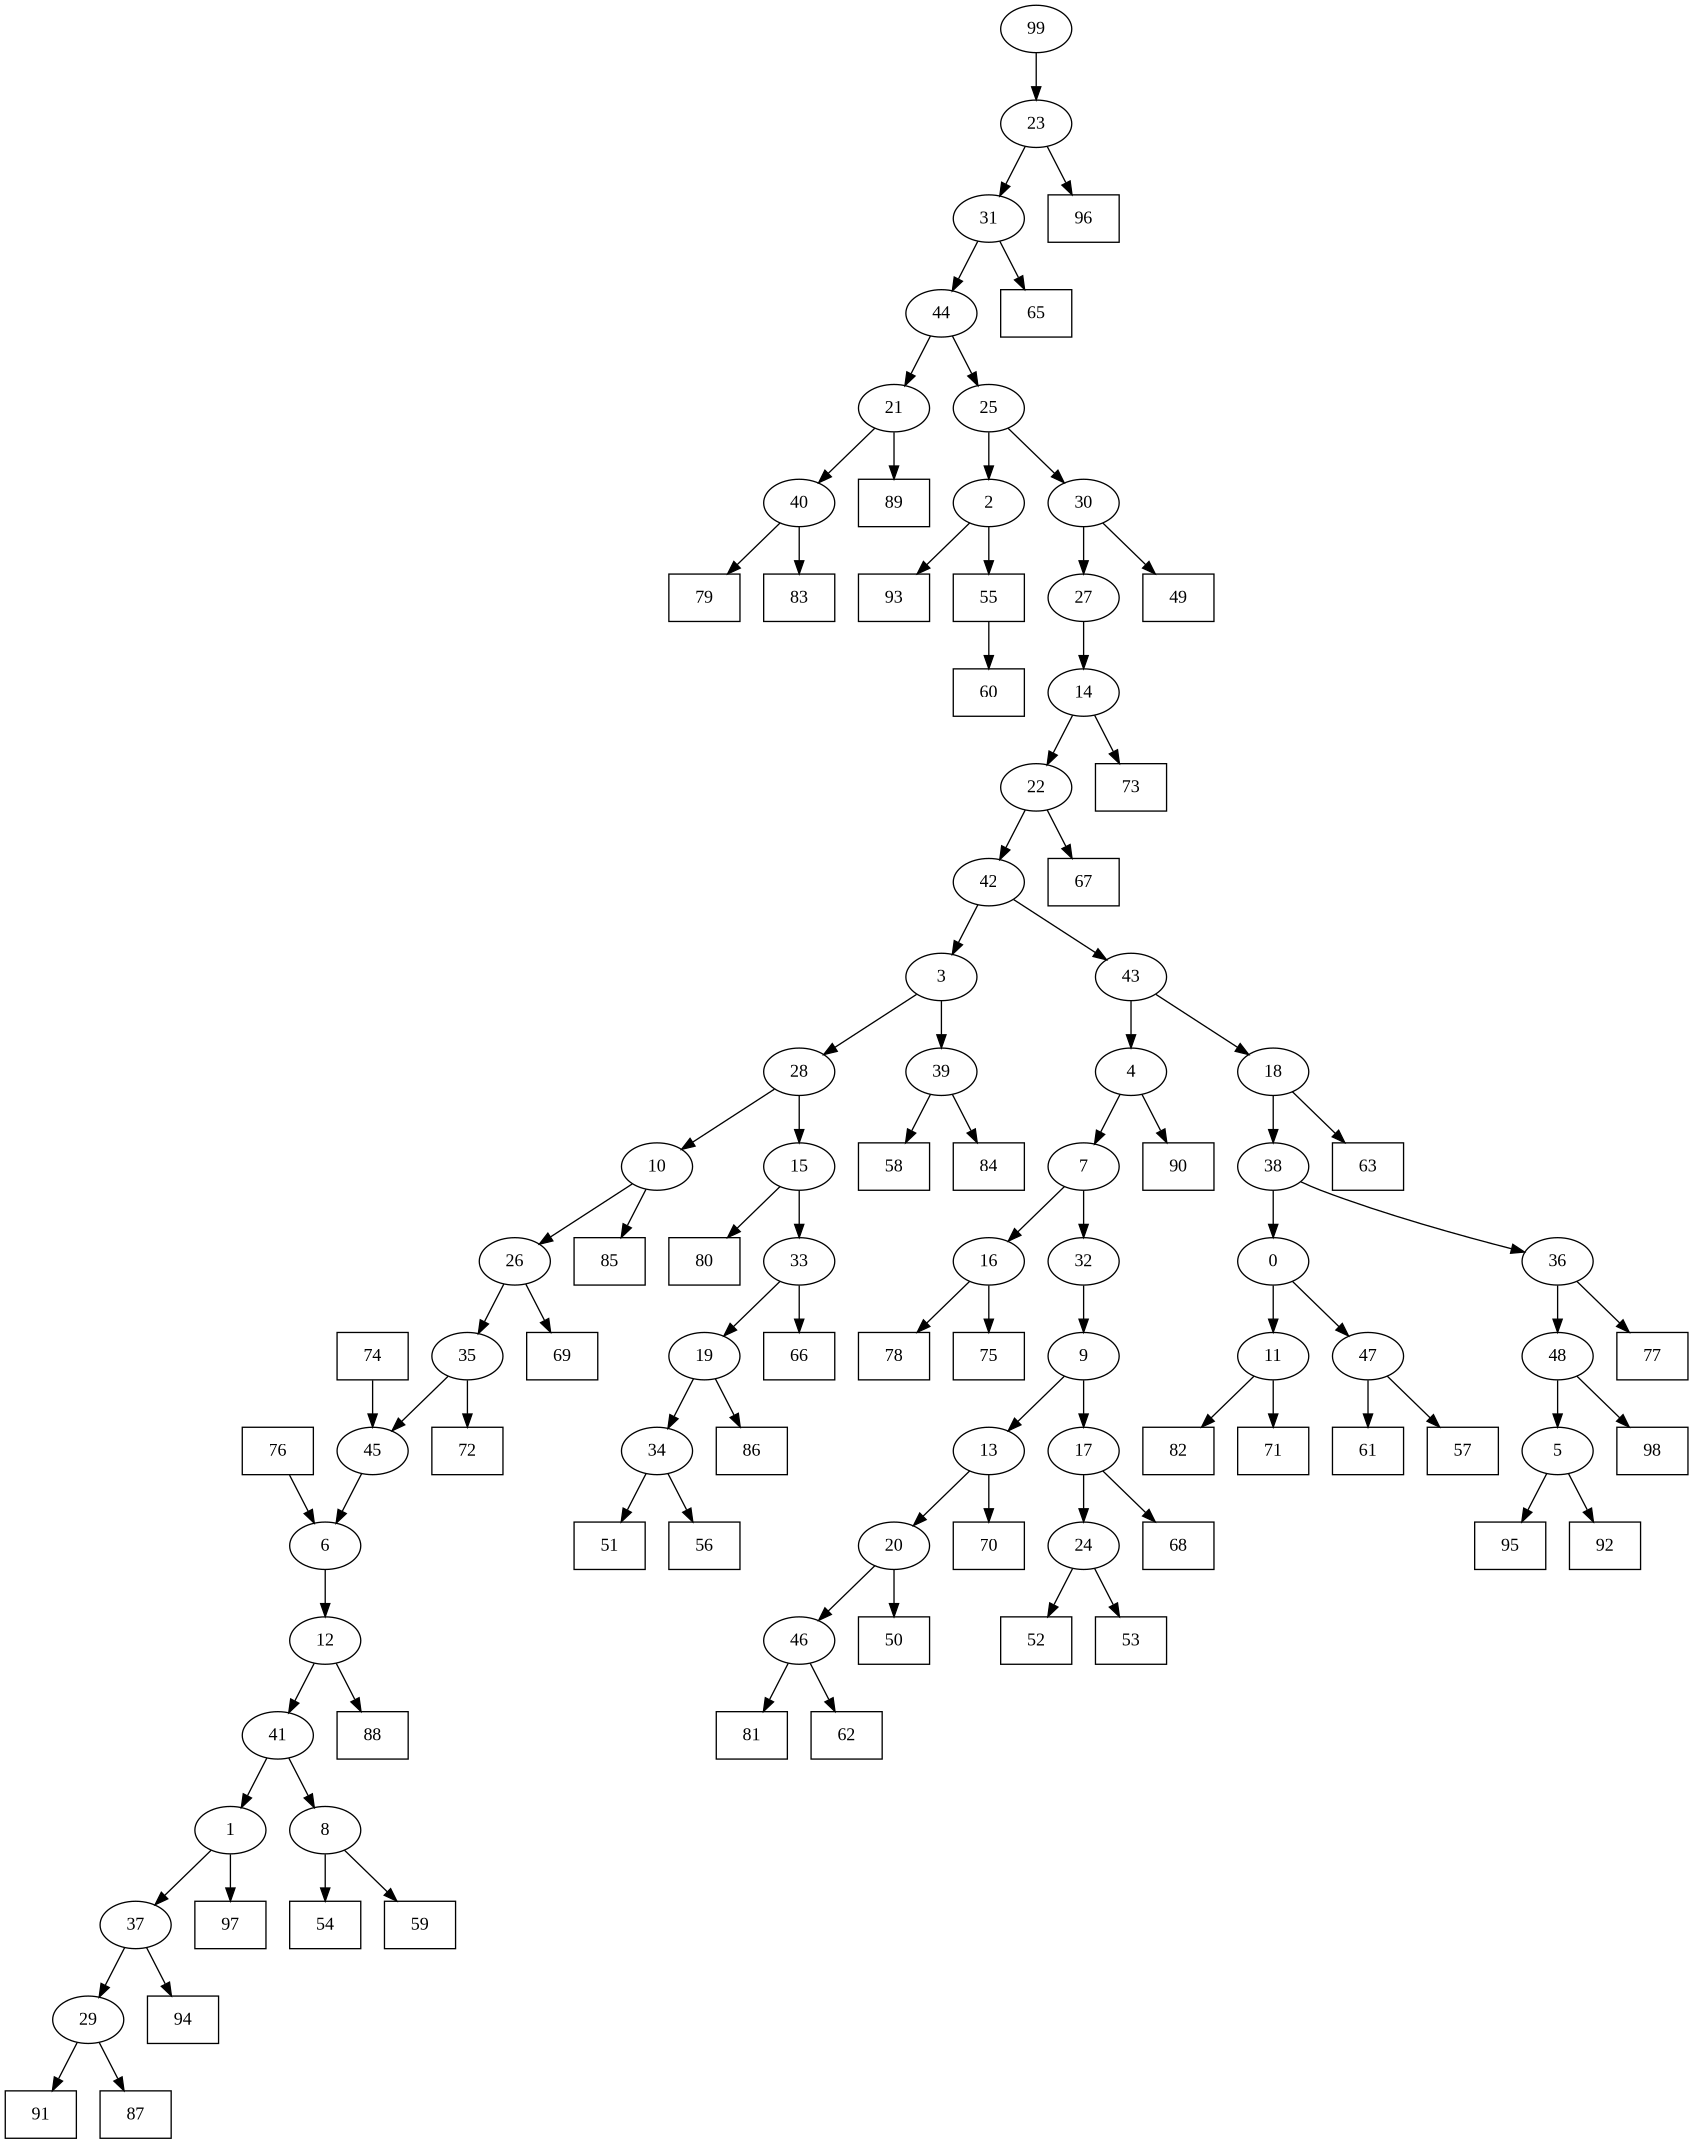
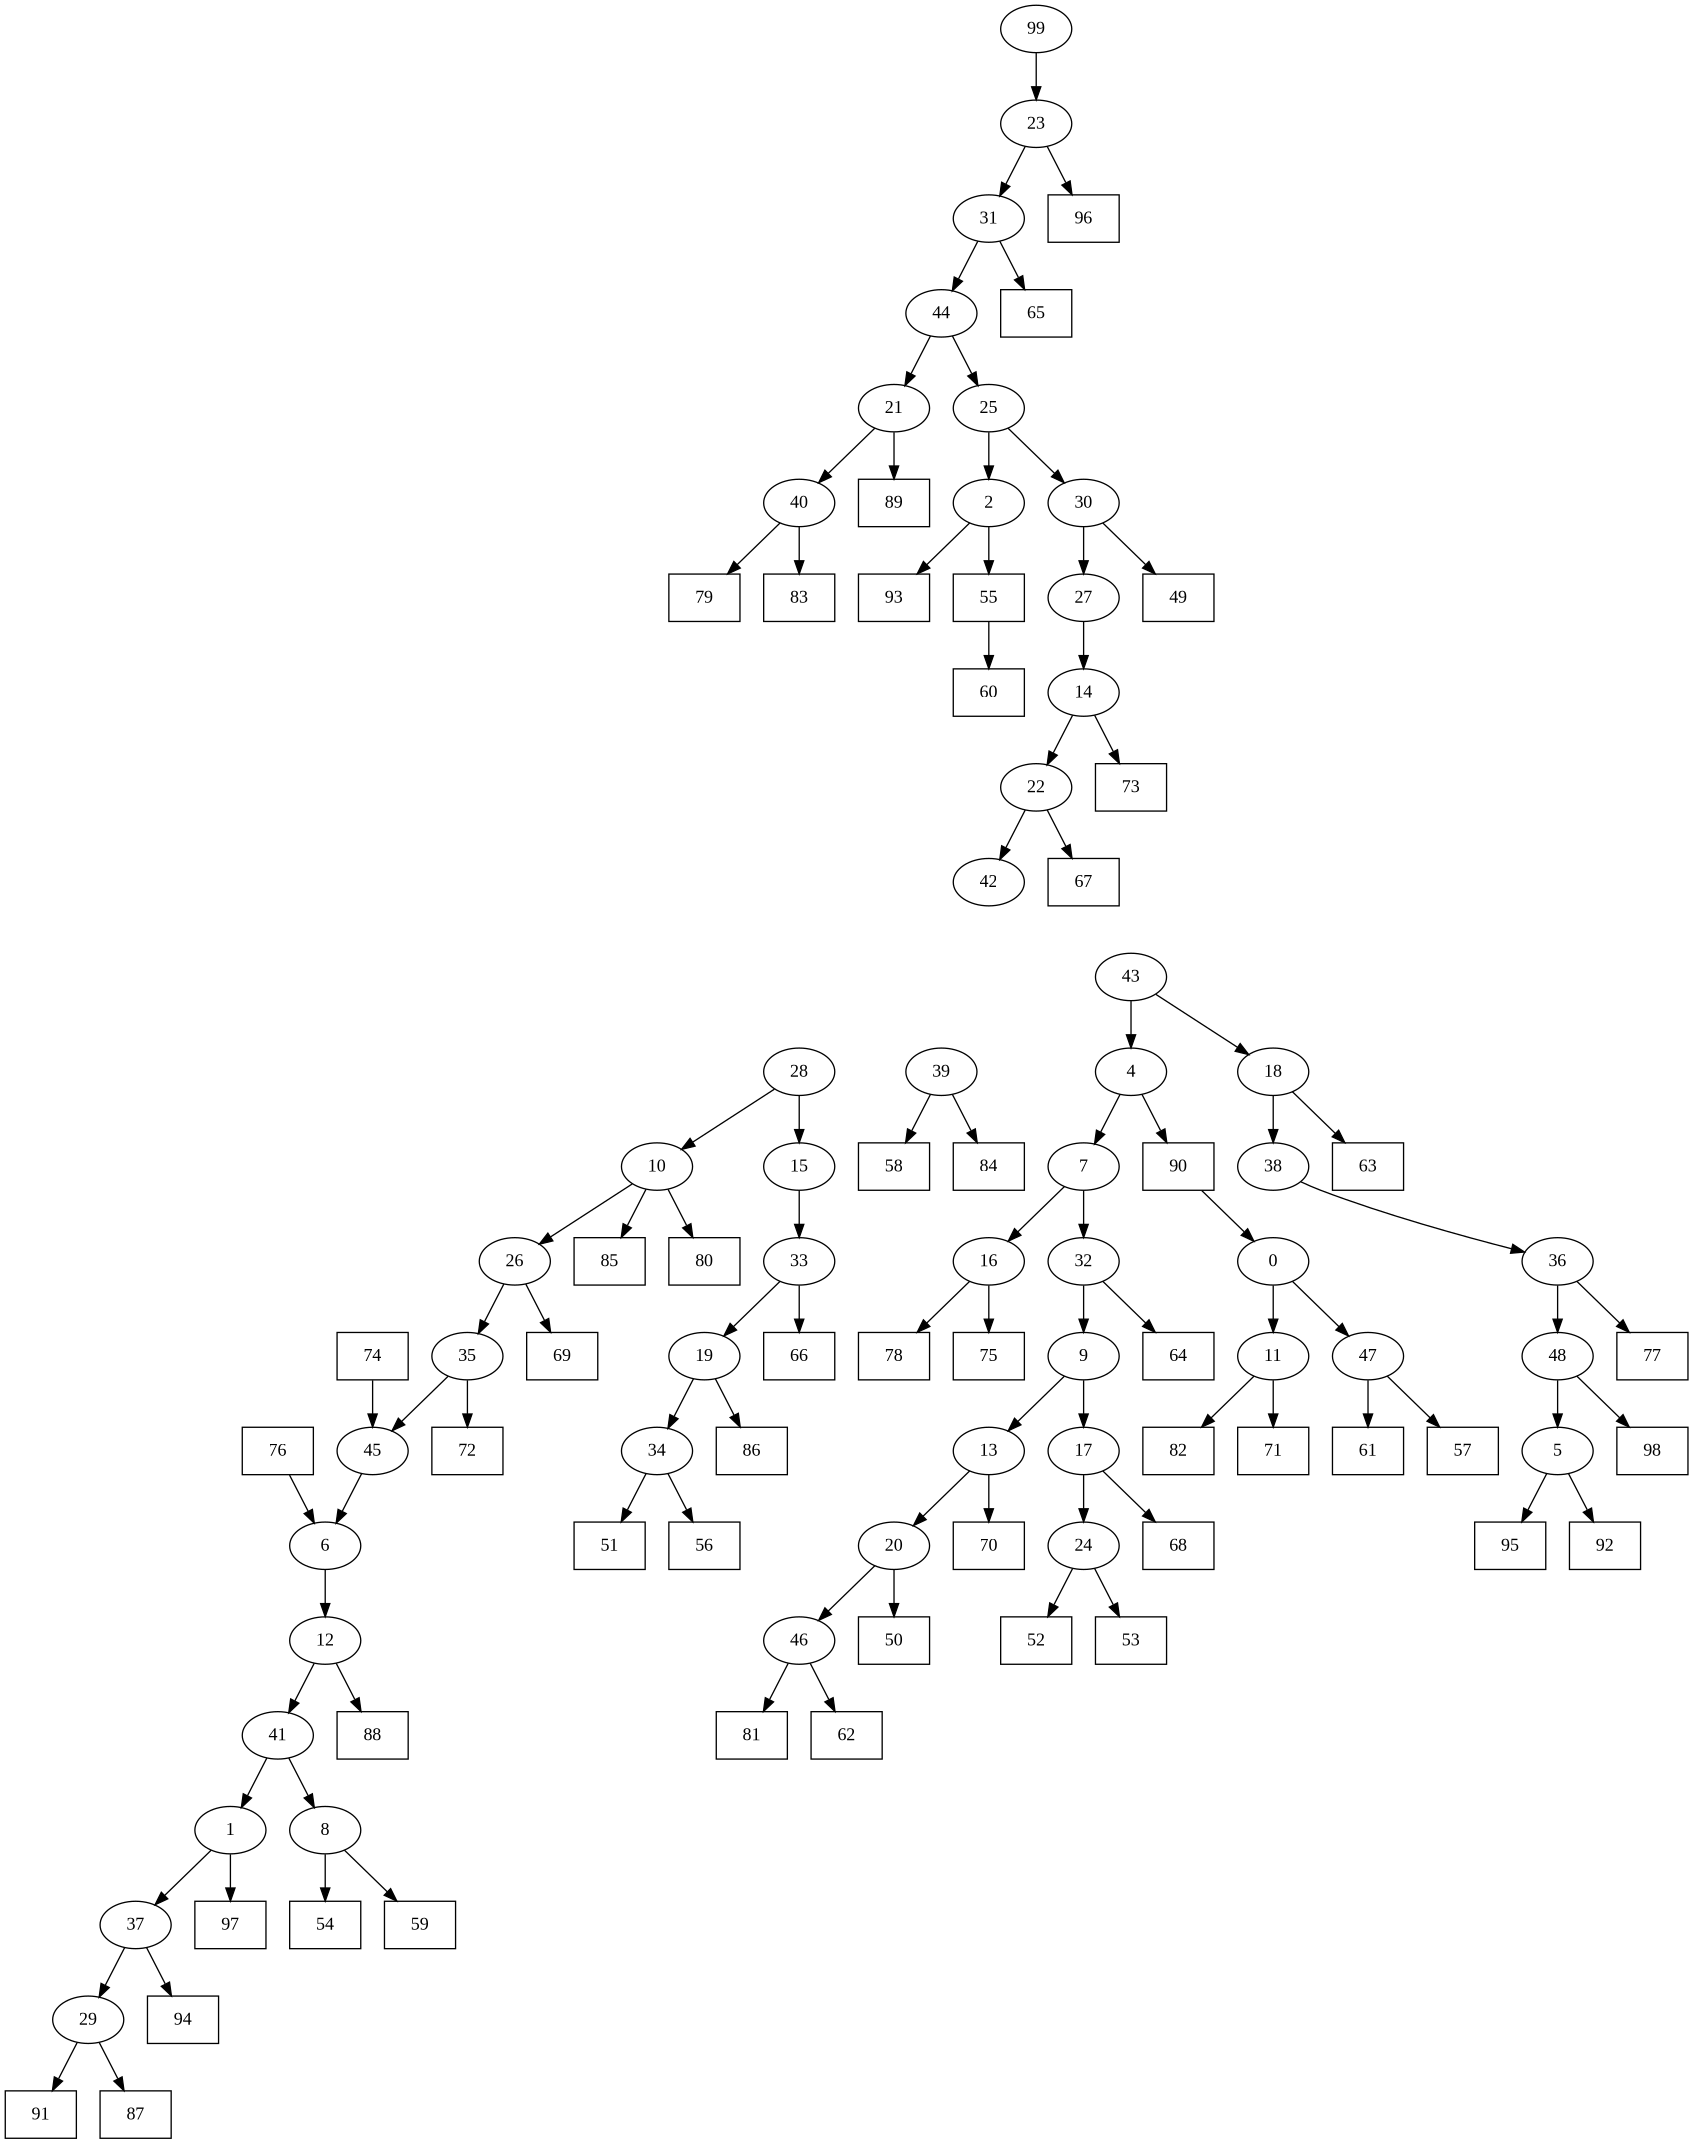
(1055, 926) -> none
(941, 977) -> none
(759, 1207) -> (677, 1207)
(1273, 1208) -> (1223, 1211)
none -> (1178, 1356)
